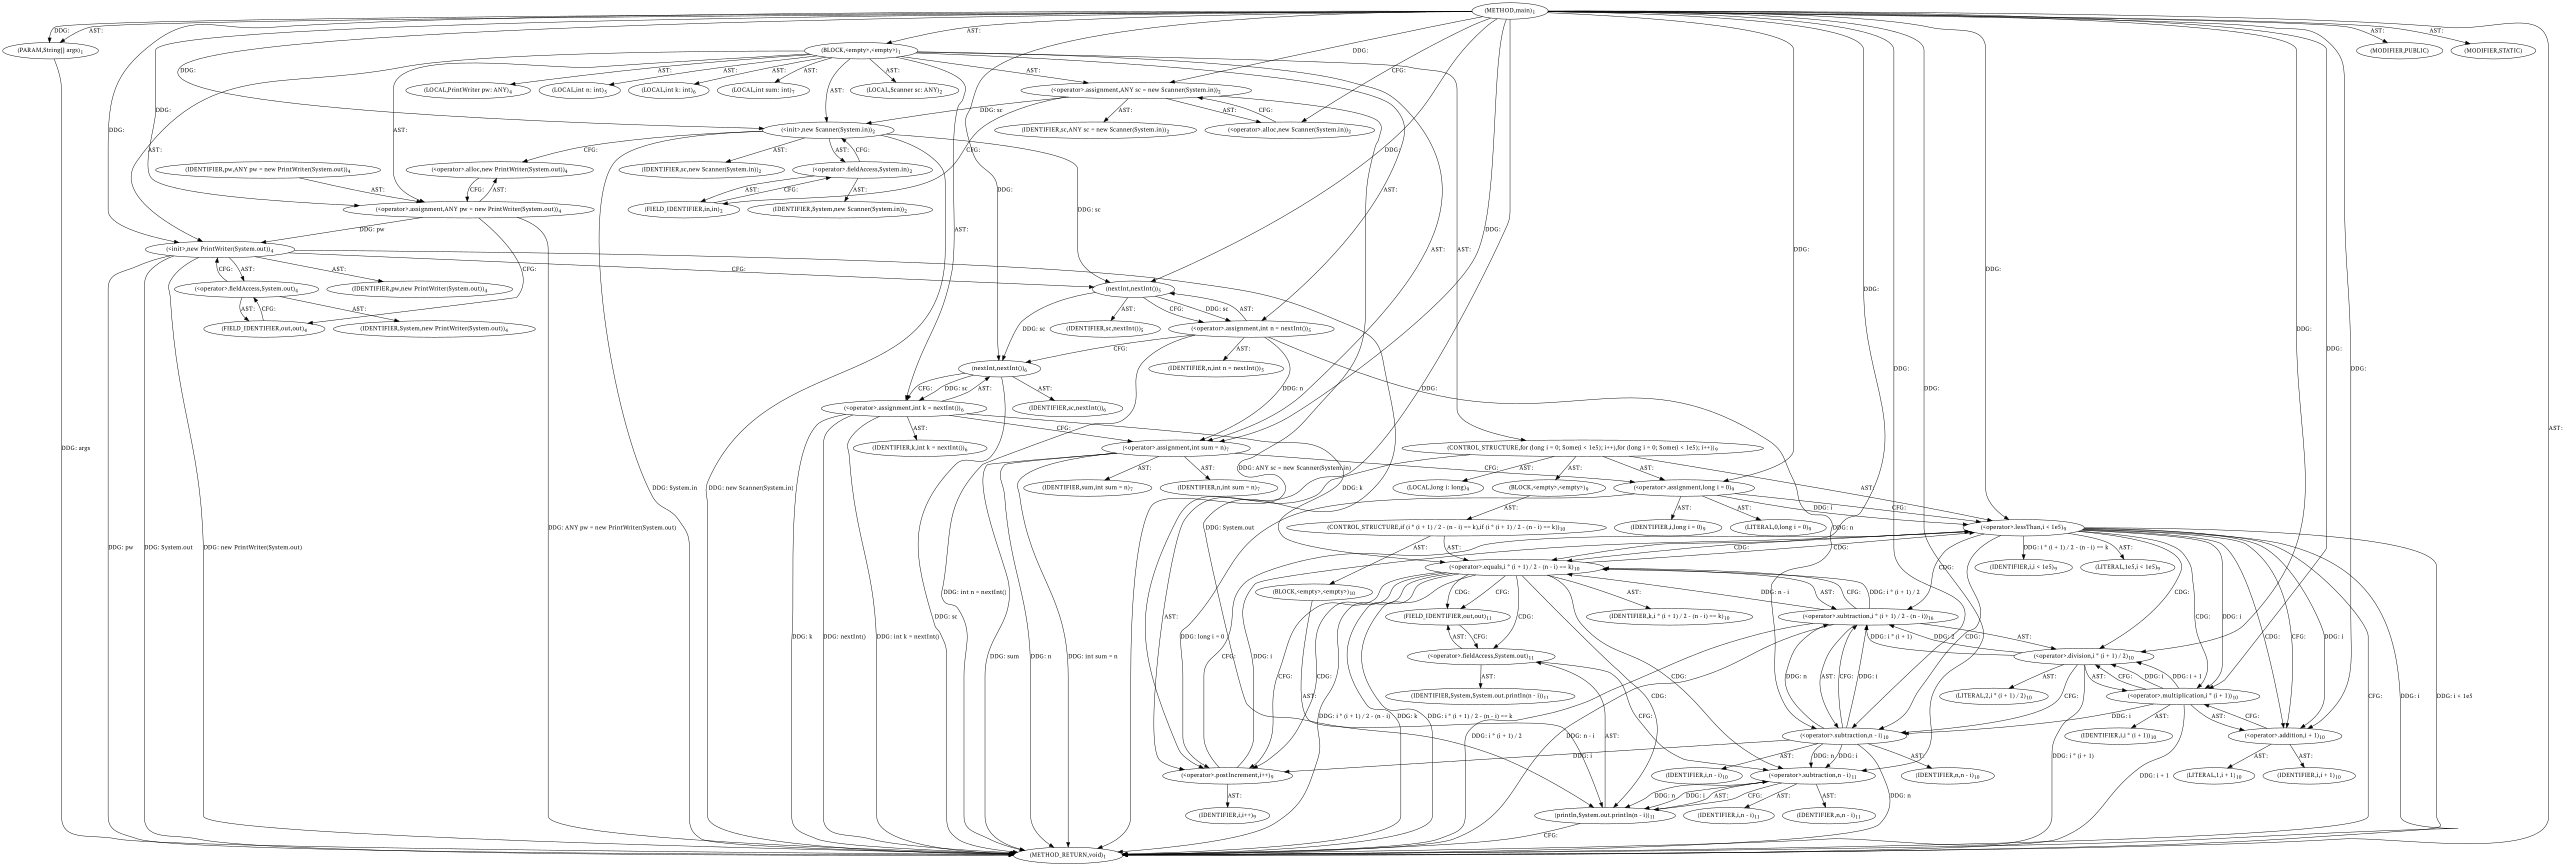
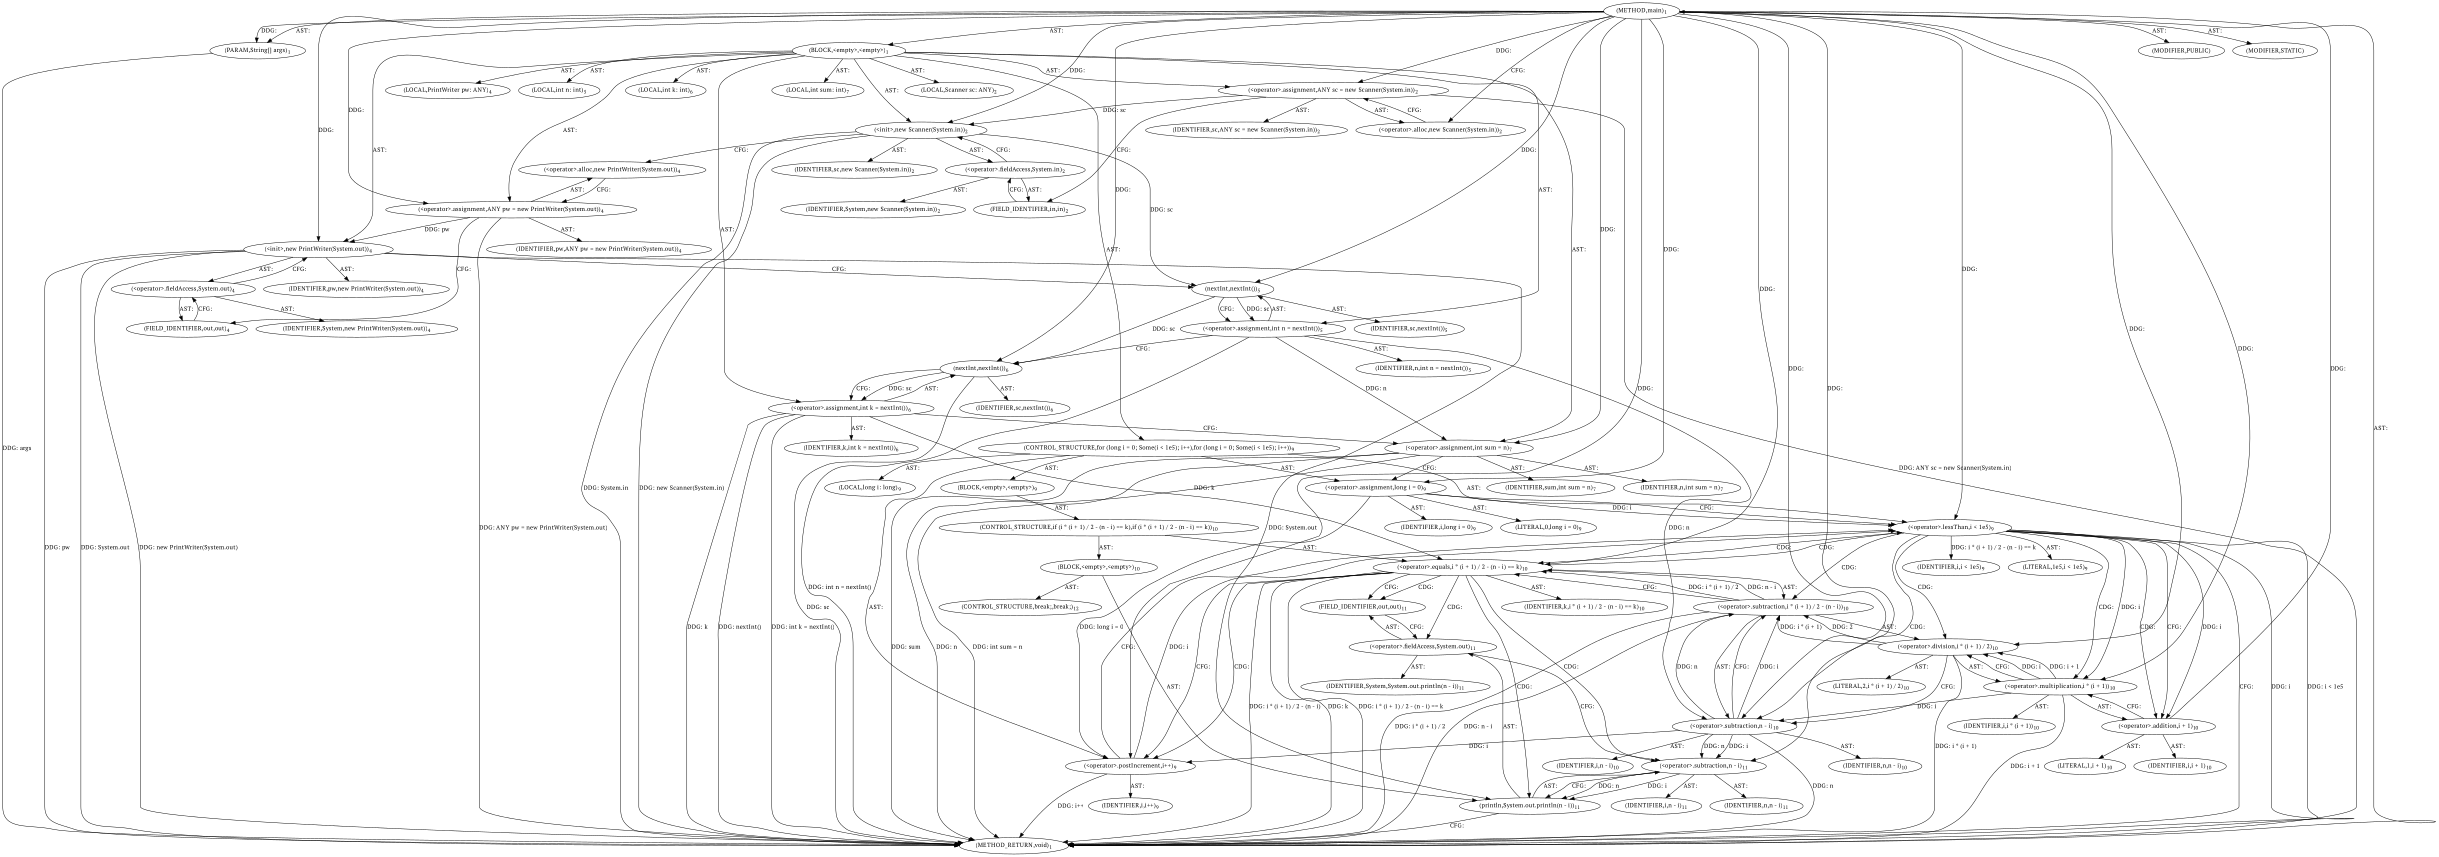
(2291, 29) -> (2330, 84)
(358, 191) -> (553, 229)
none -> (1020, 607)
(1931, 616) -> (1846, 607)
none -> (1060, 797)
